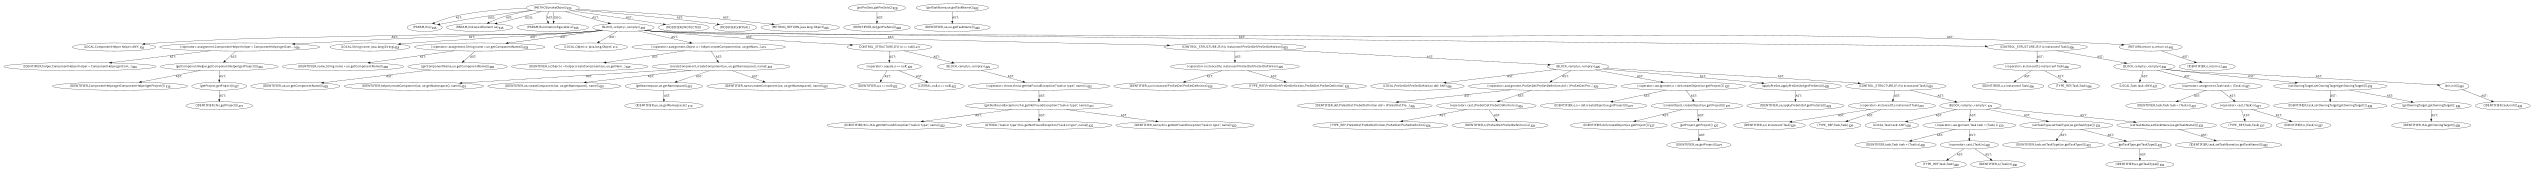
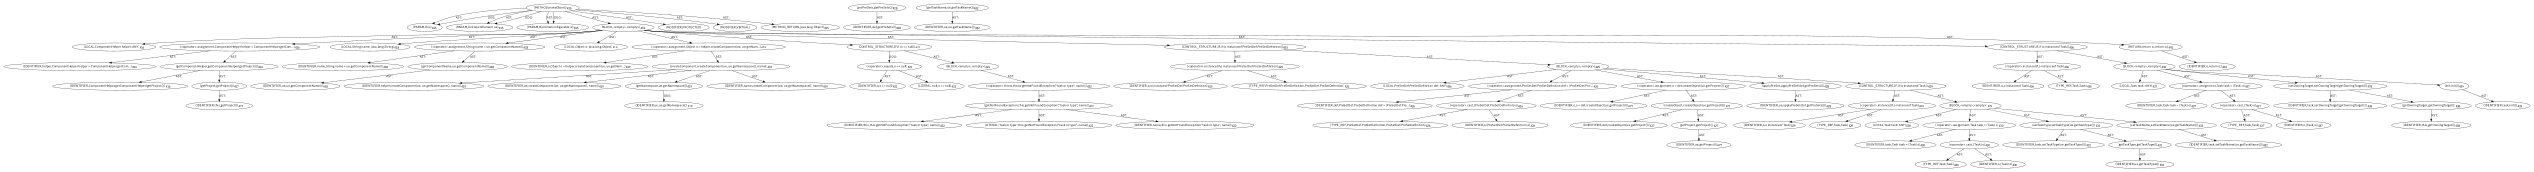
(893, 57) -> (893, 57)
(667, 96) -> (668, 96)
